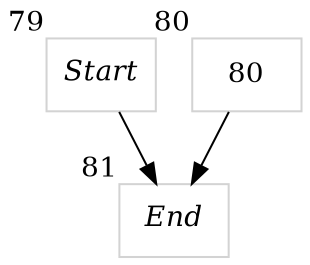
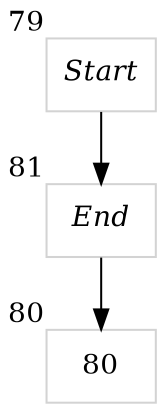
(215, 139) -> (101, 283)
